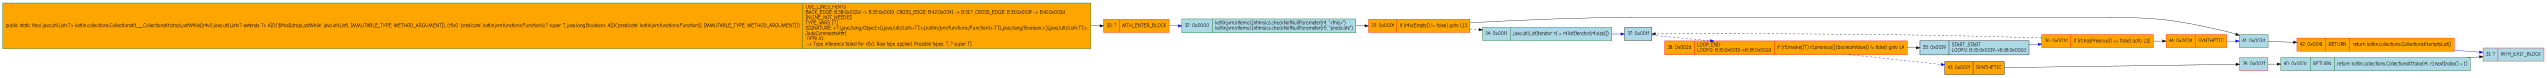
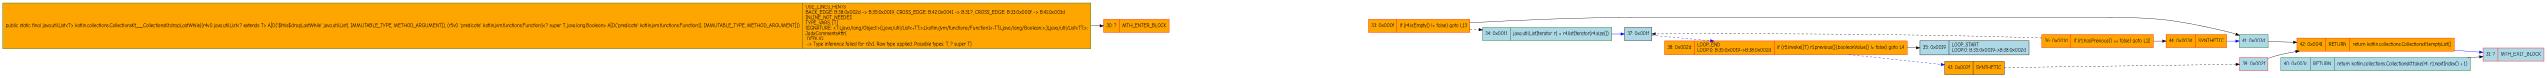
(1269, 26) -> none
(1966, 45) -> (1965, 45)
(2034, 45) -> none
(2273, 64) -> (2282, 54)
(2120, 66) -> (2120, 66)
